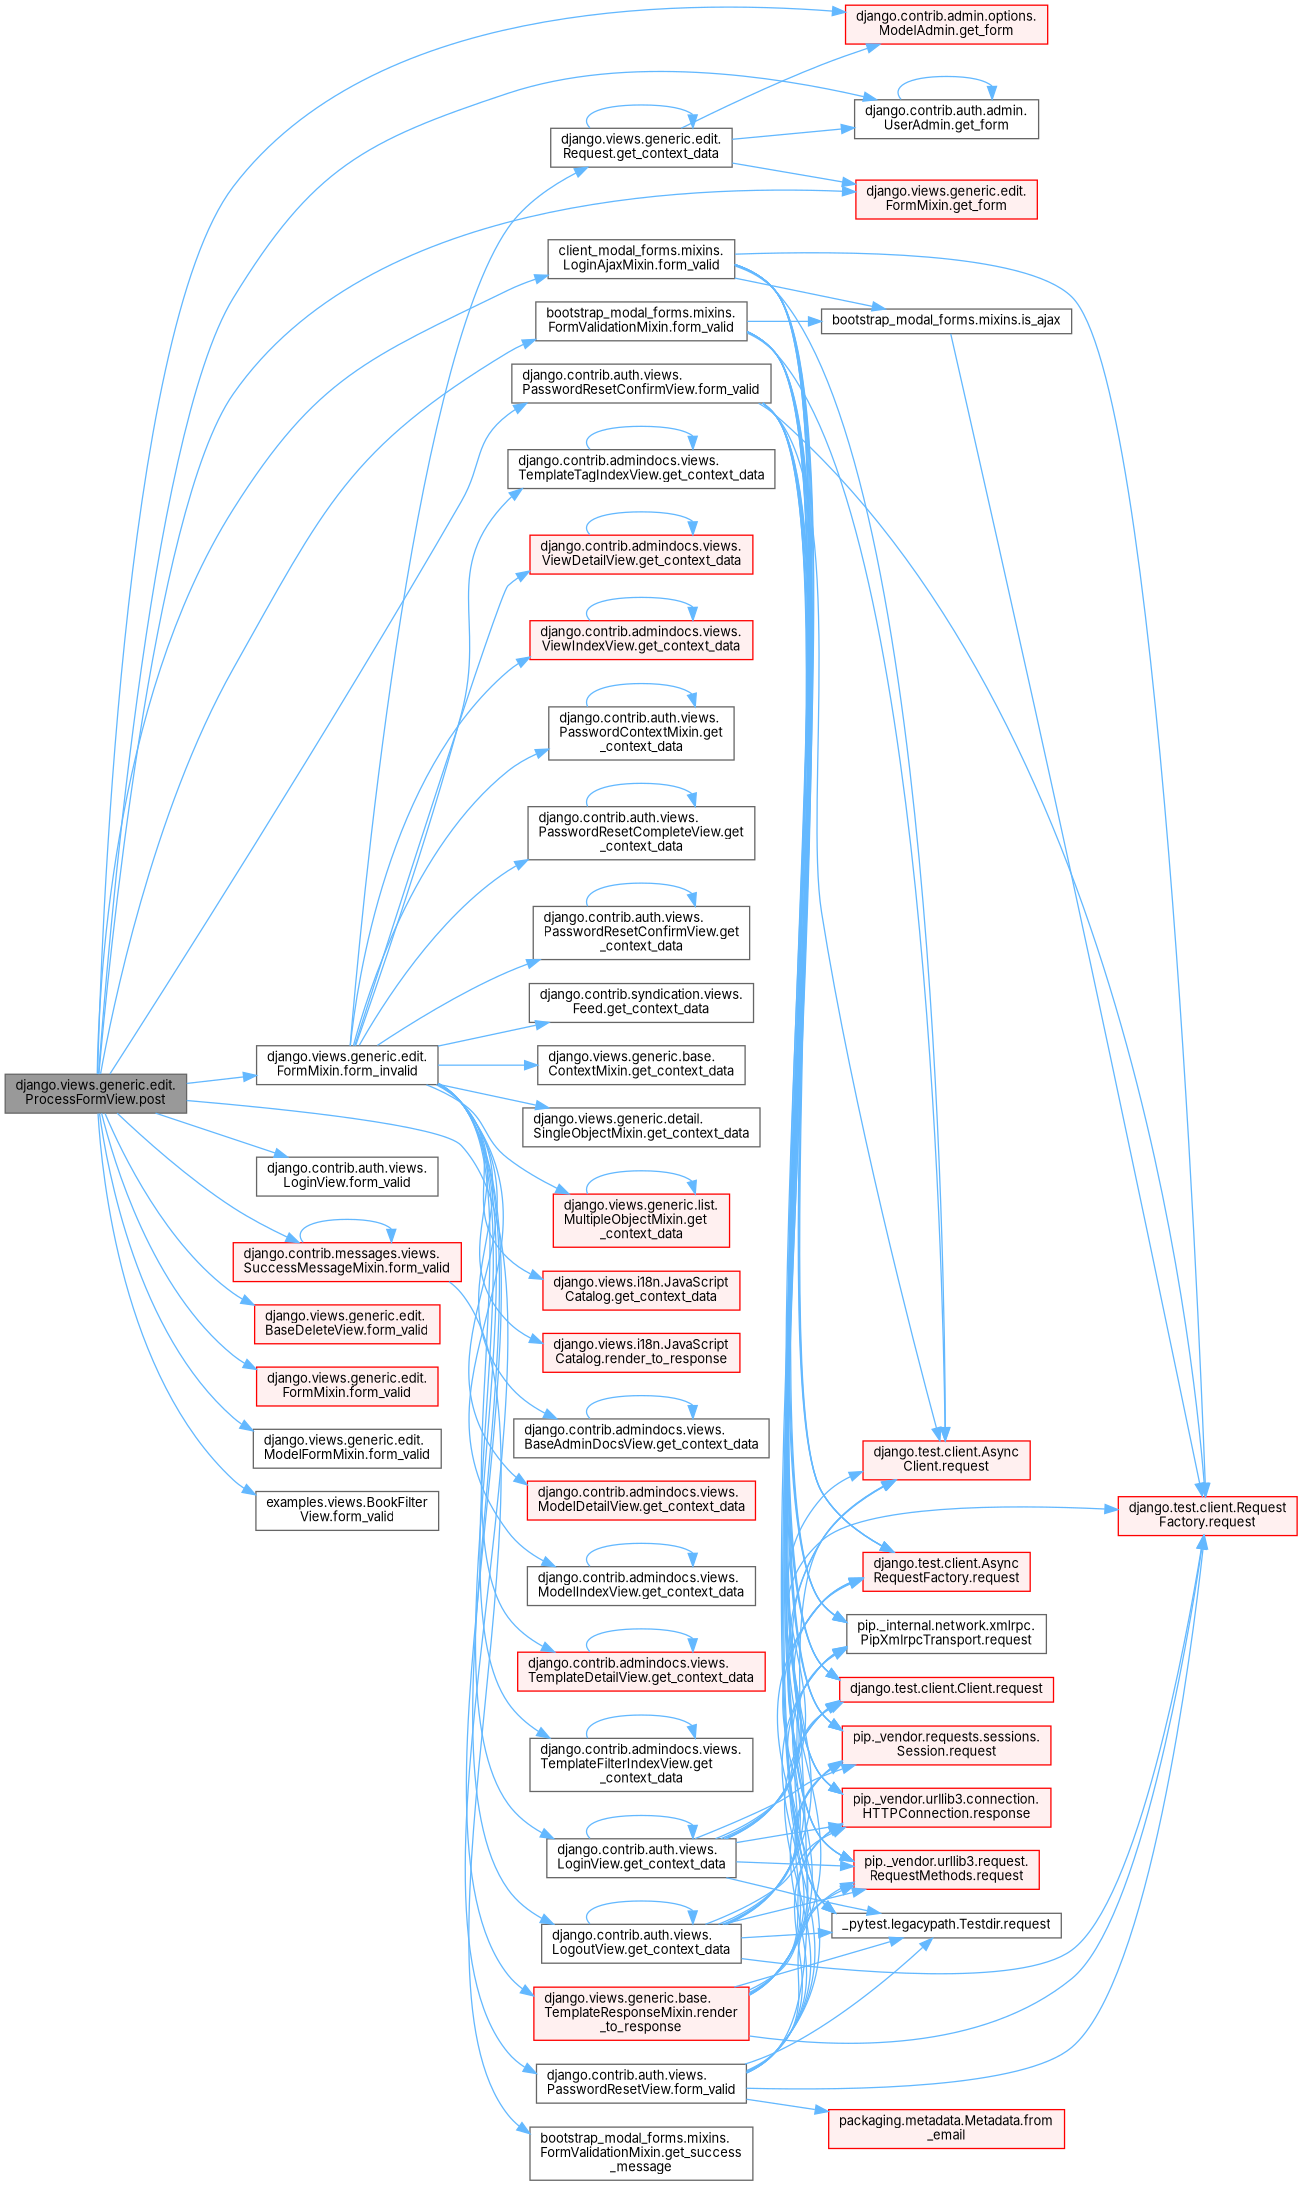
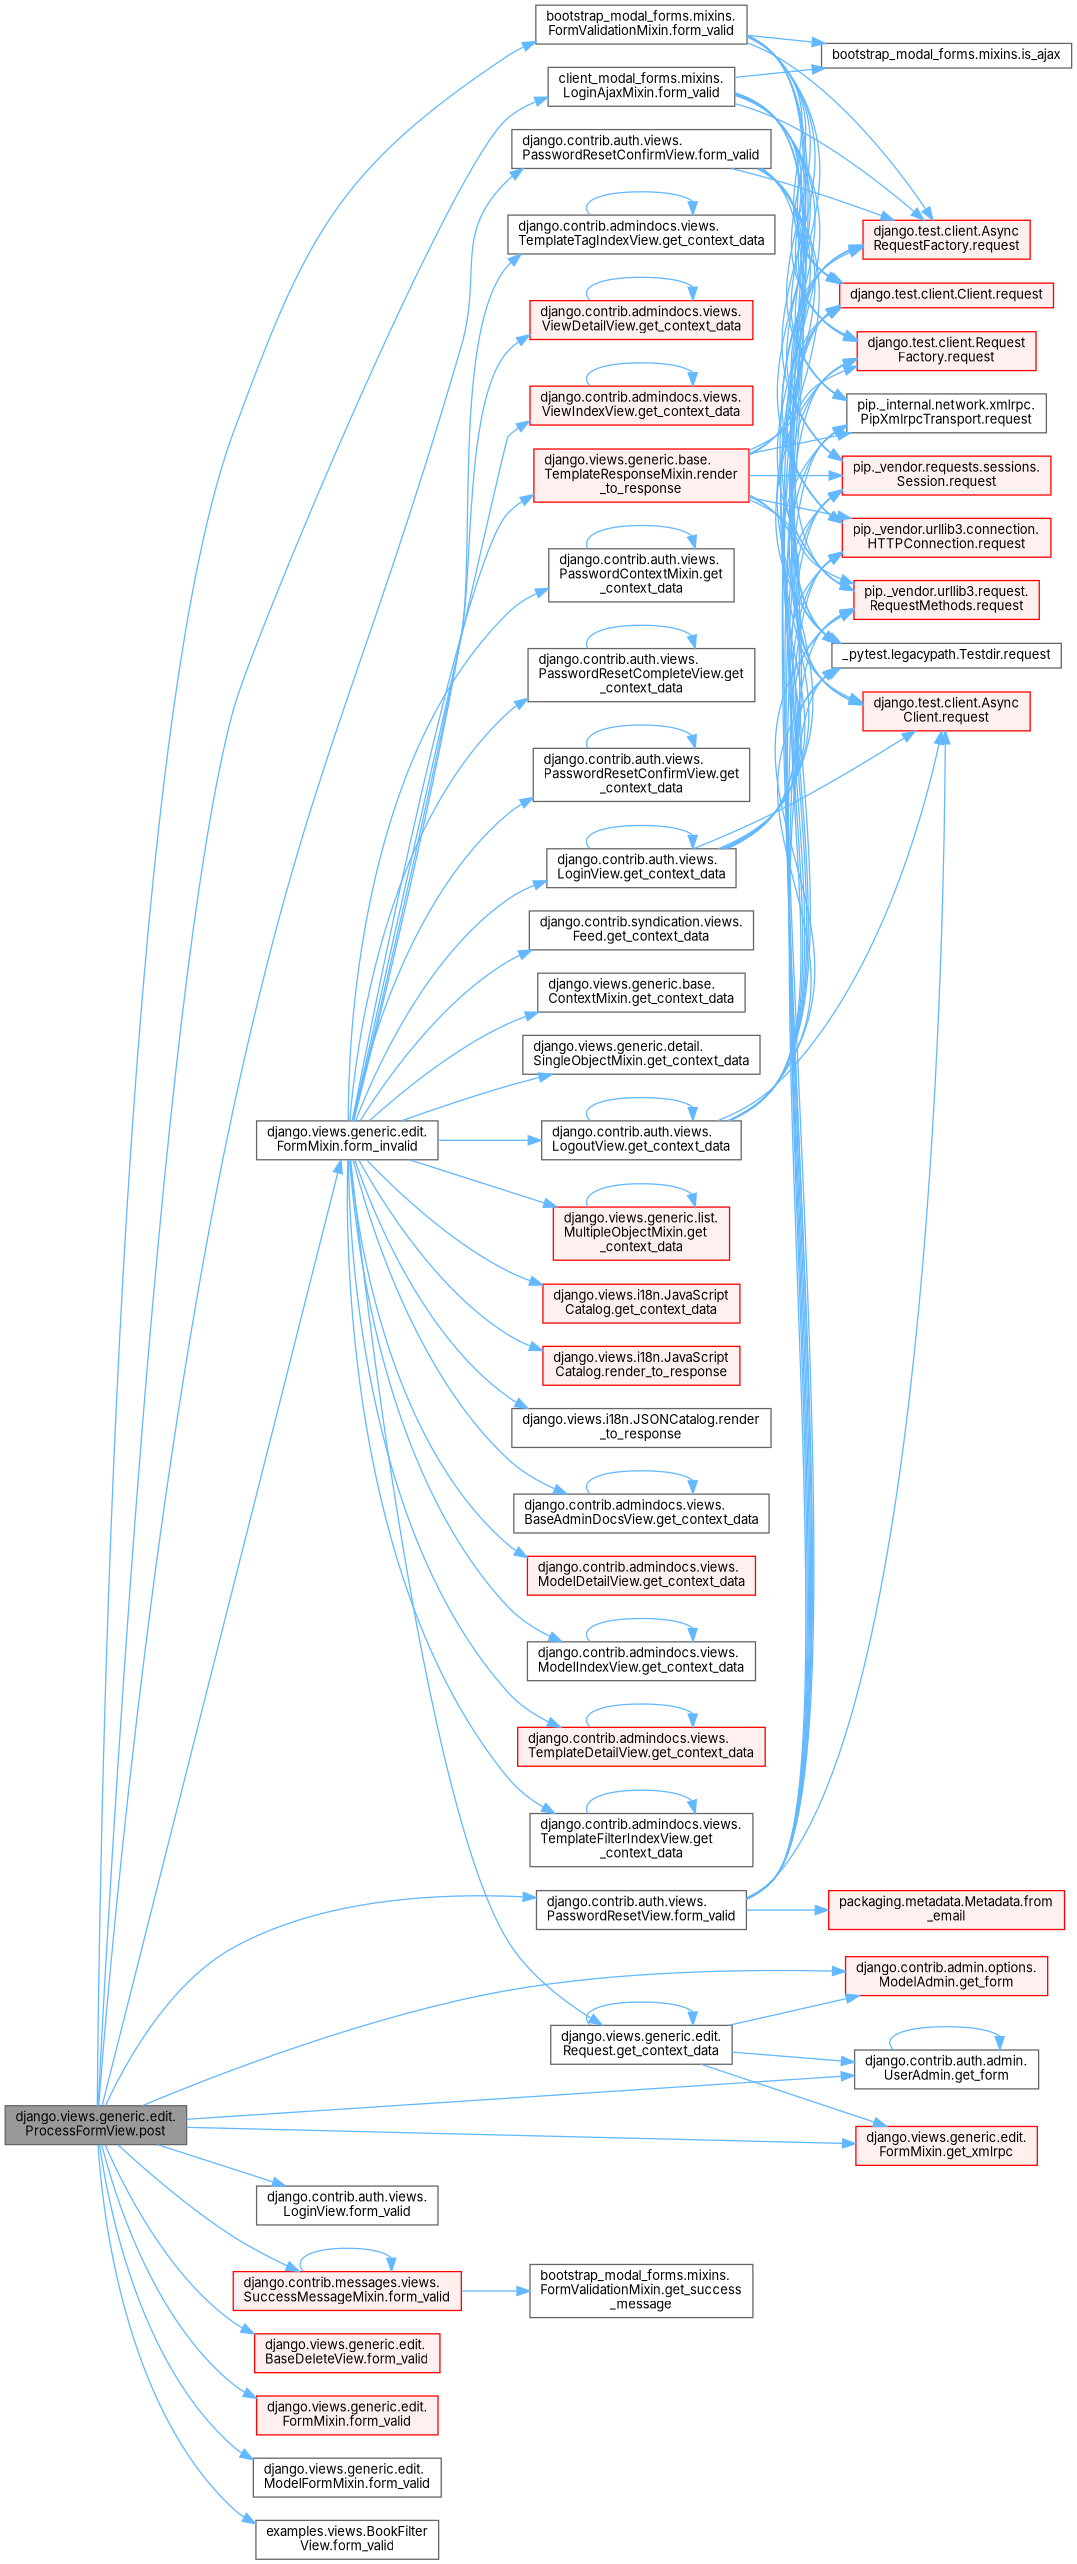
(947, 200) -> (947, 2146)
(1091, 965) -> (799, 185)
none -> (641, 1428)
(947, 1808) -> (947, 538)
